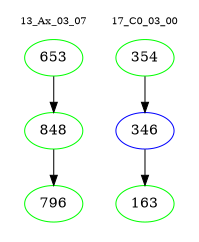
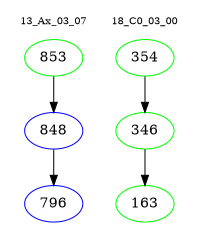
(145, 22) -> (145, 22)
(54, 58) -> (54, 58)
(54, 131) -> (54, 131)
(145, 131) -> (145, 131)
(54, 204) -> (54, 204)
